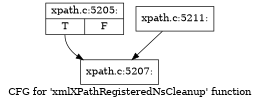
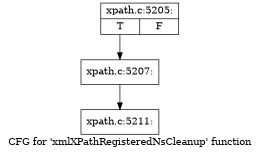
(150, 43) -> (120, 94)
